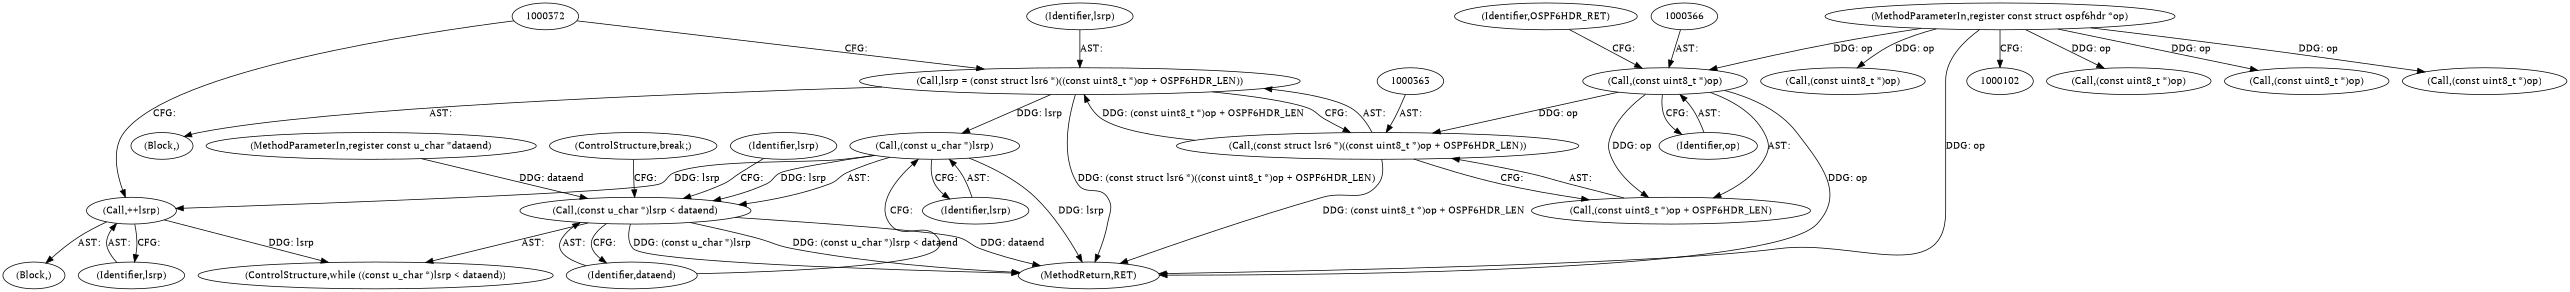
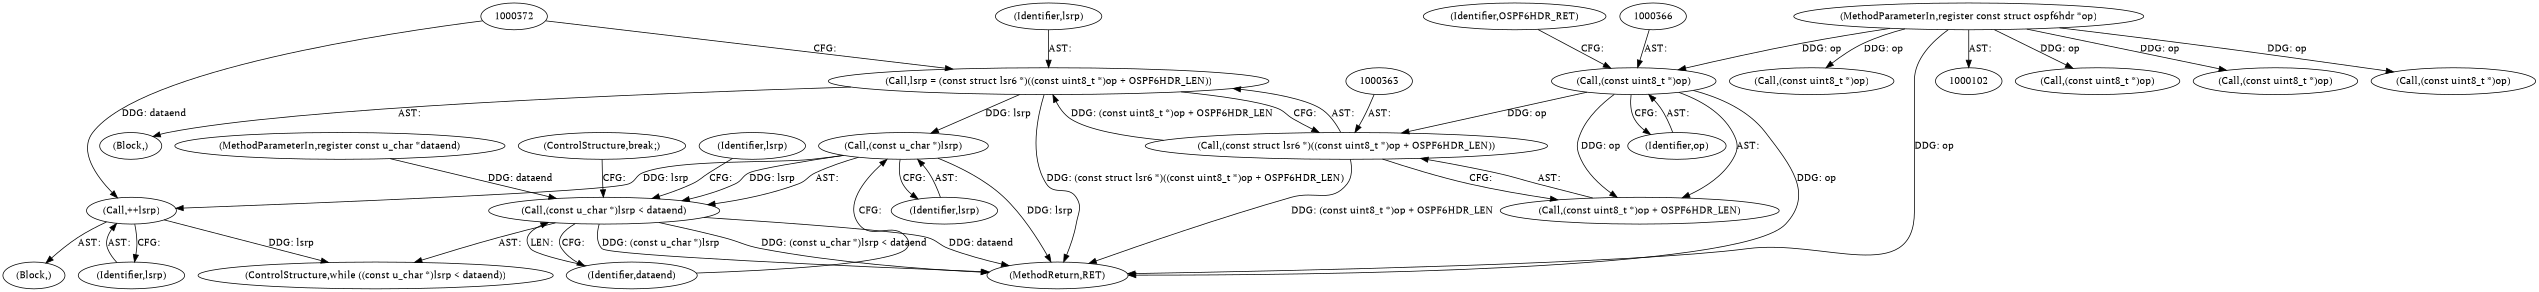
(2013, 49) -> (1982, 49)
(166, 114) -> (154, 114)
(576, 243) -> (544, 243)
